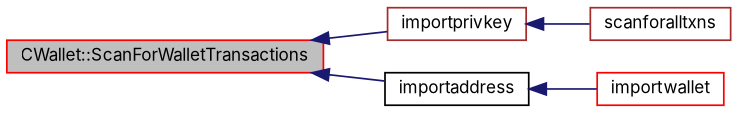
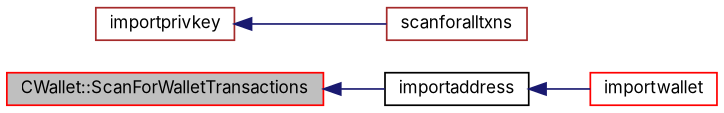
(358, 35) -> none
